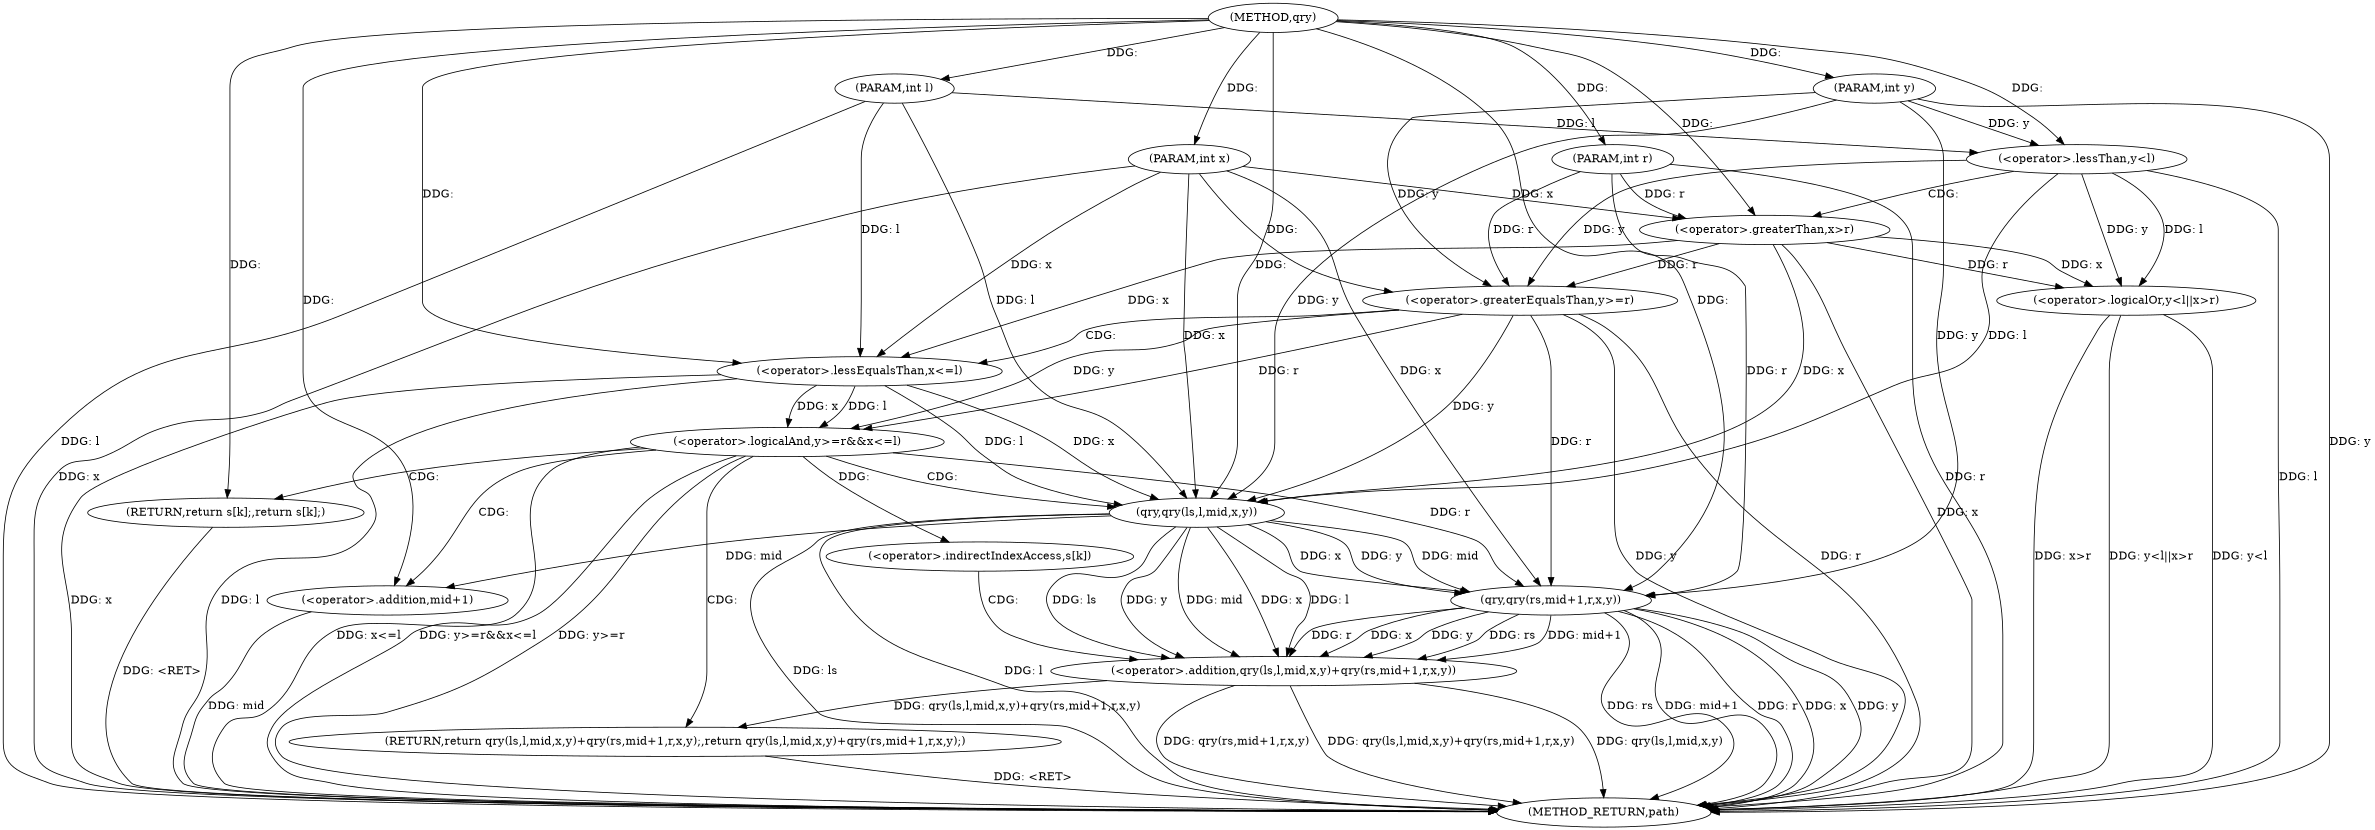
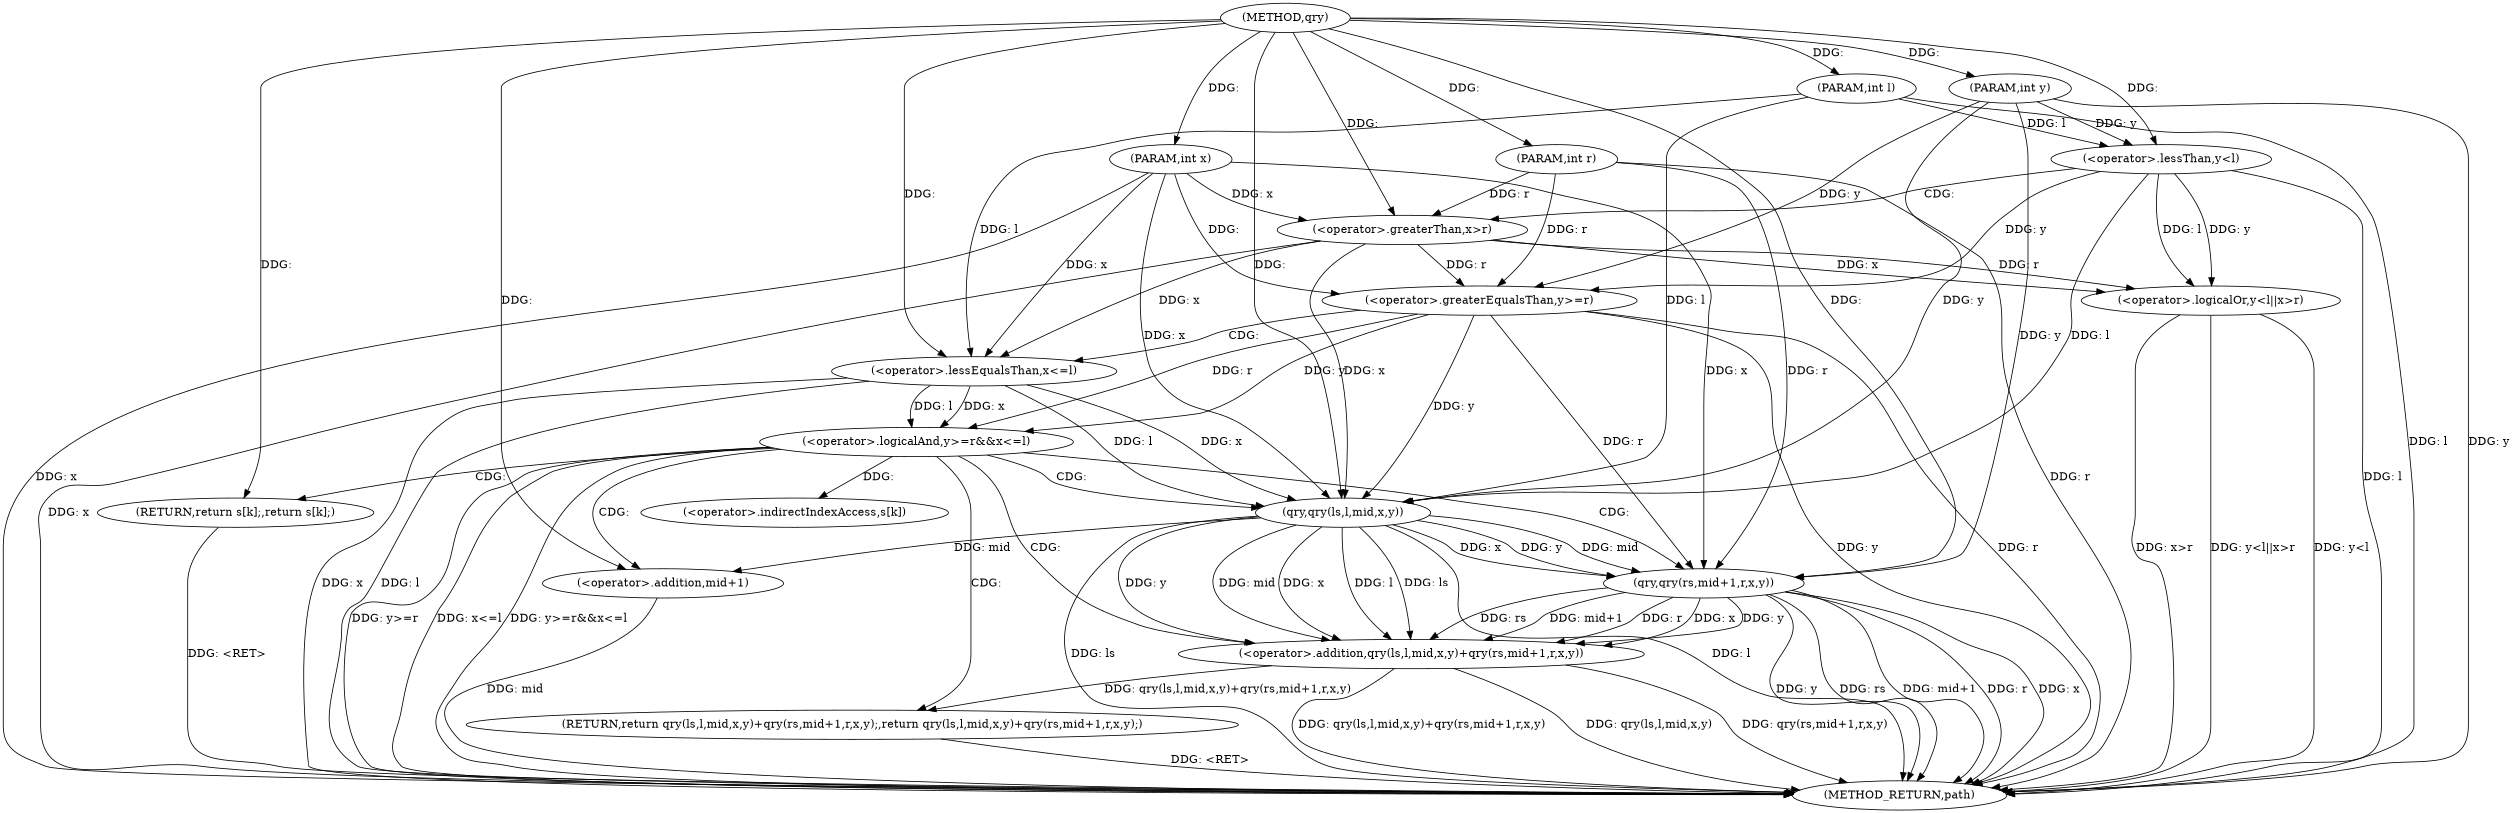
(1450, 513) -> (1616, 513)
(1032, 643) -> (1073, 593)
